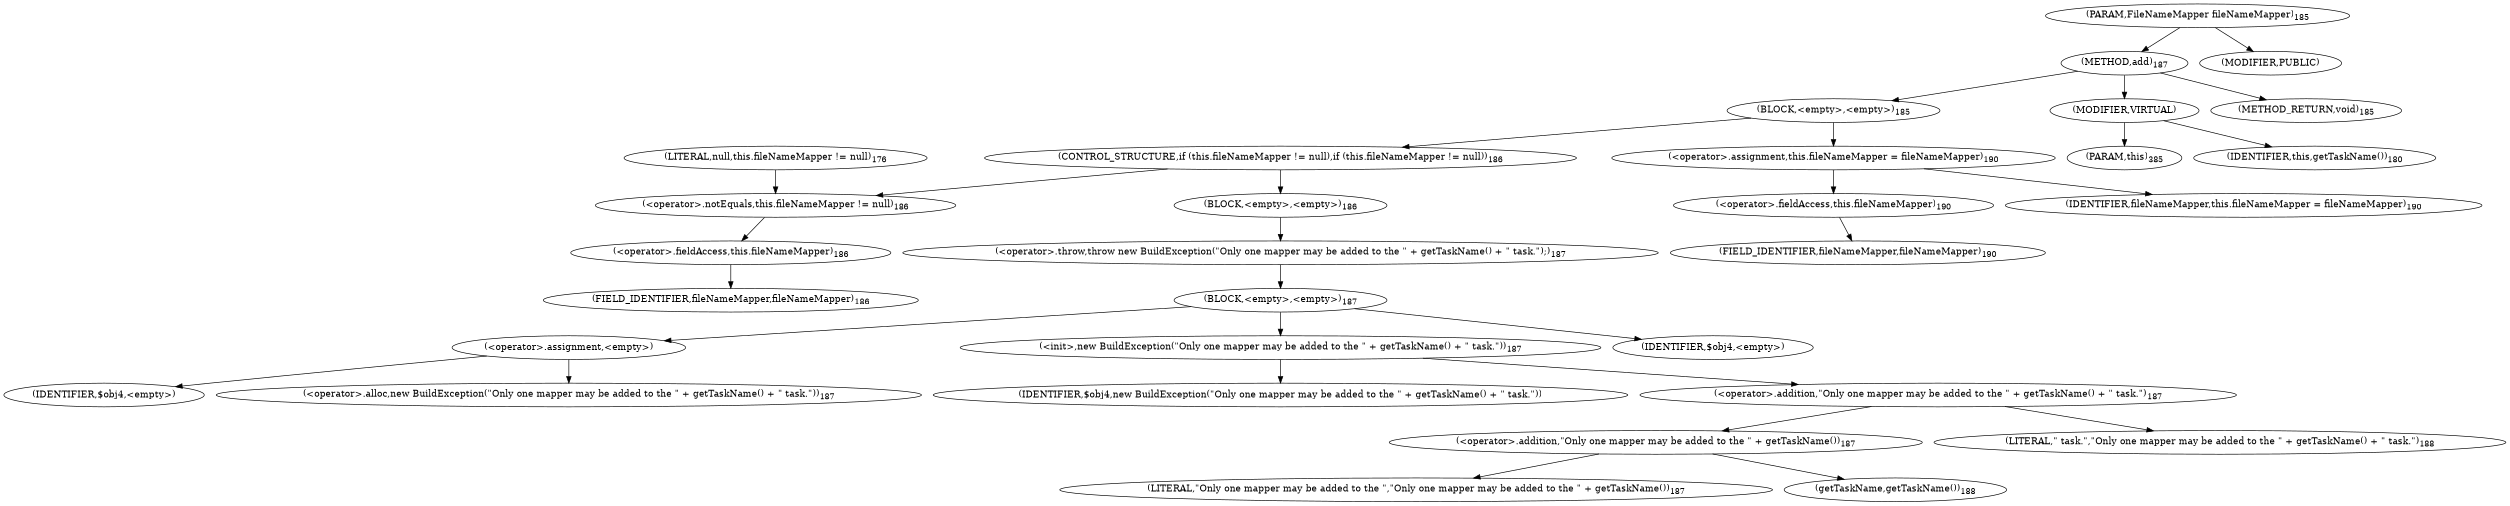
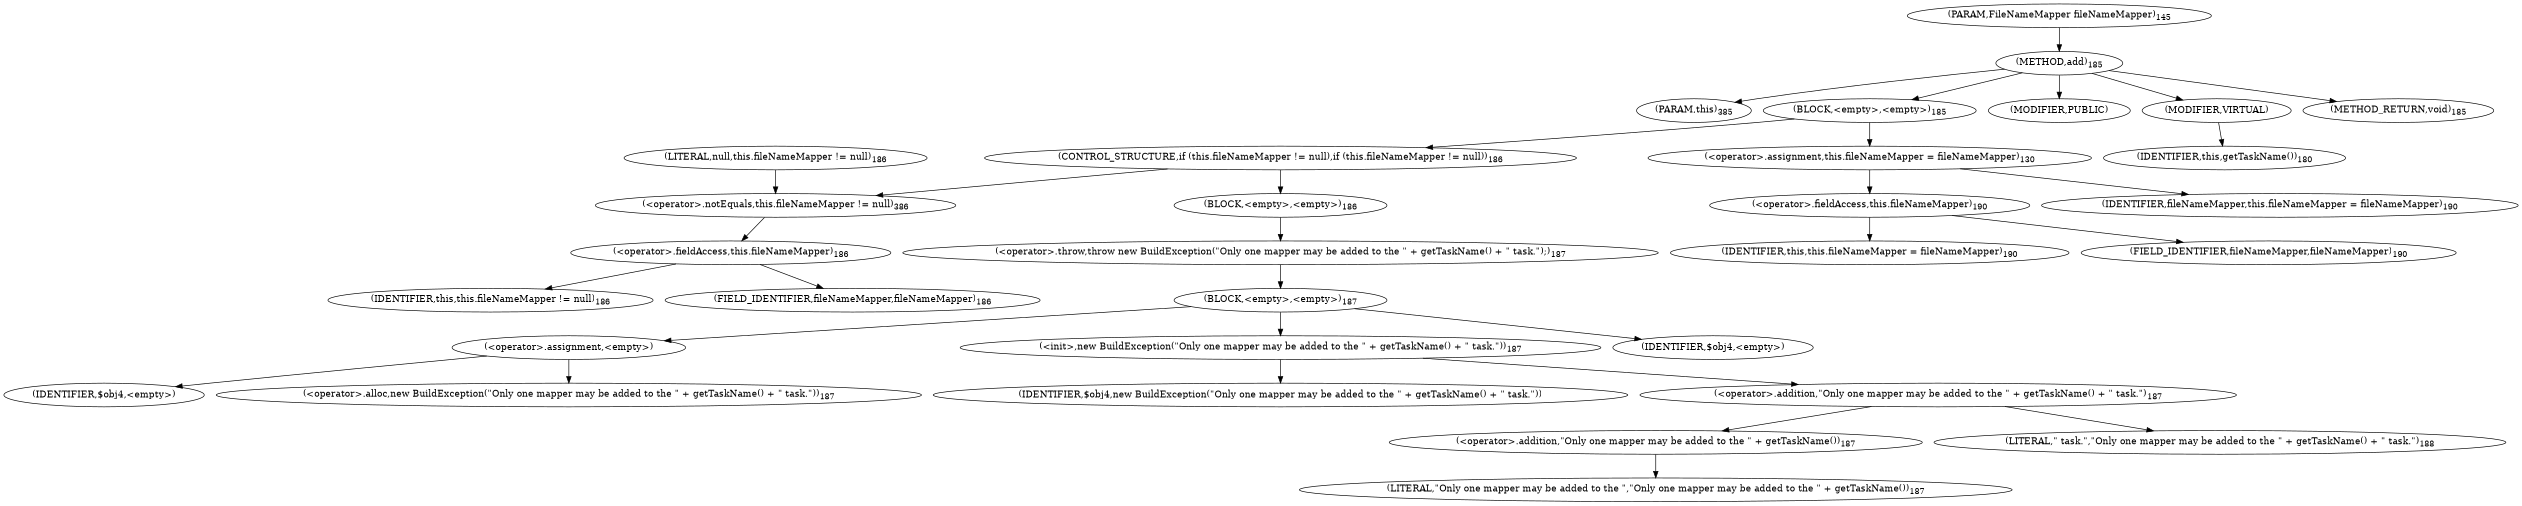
(2302, 15) -> (2163, 15)
(2232, 38) -> (2059, 84)
(2160, 62) -> (2095, 62)
(2125, 131) -> (1873, 84)
(879, 157) -> (879, 157)
(1991, 157) -> (2027, 157)
(901, 204) -> (901, 204)
none -> (1870, 253)
none -> (491, 300)
(1895, 490) -> none
